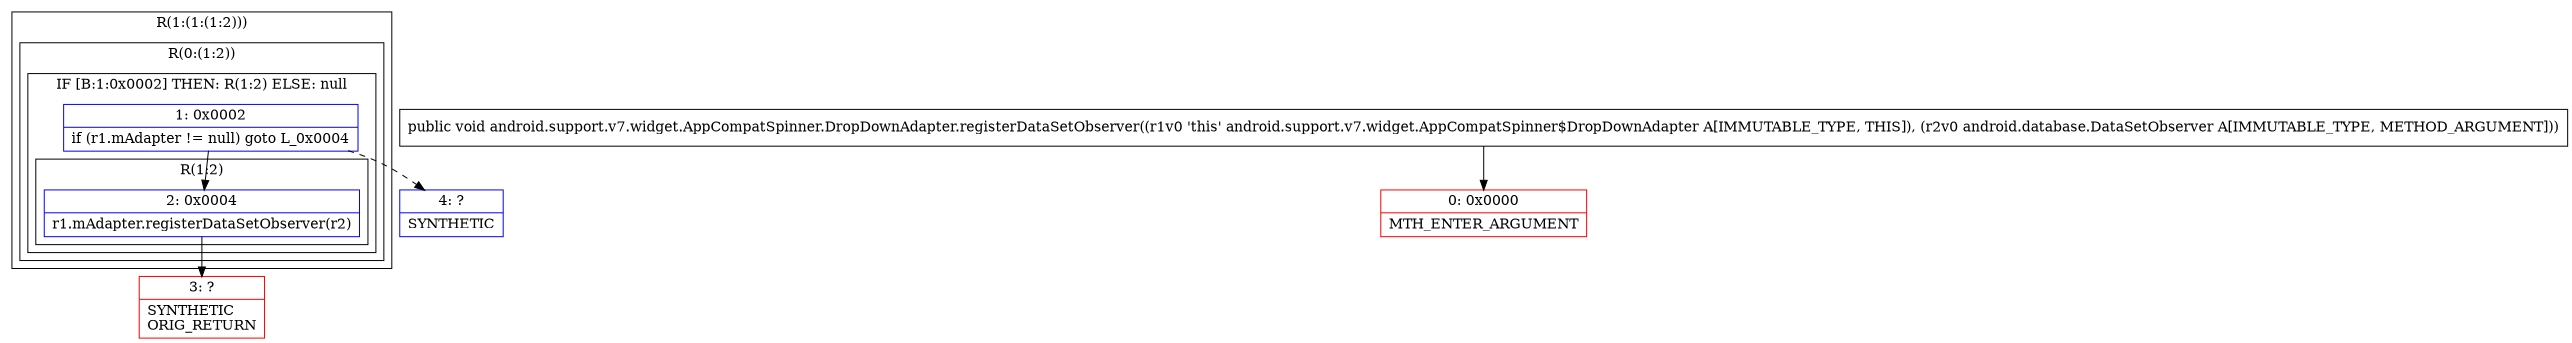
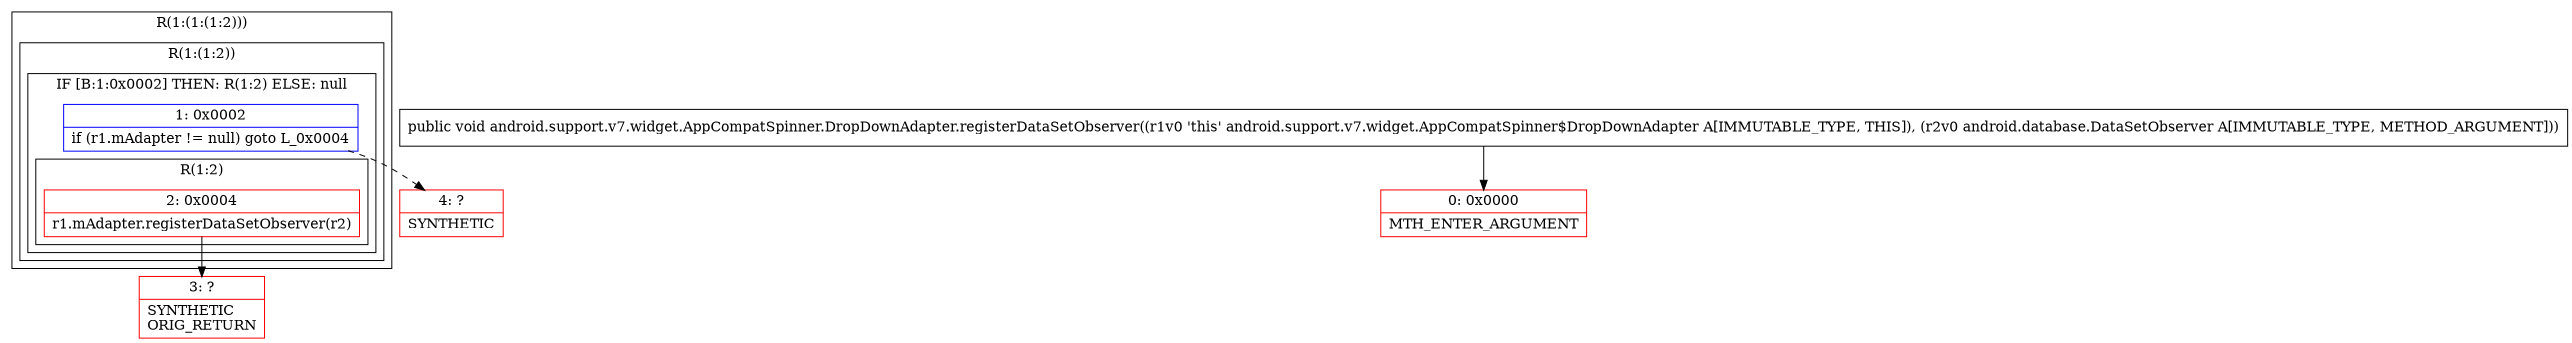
(202, 54) -> (202, 54)
(207, 166) -> none
(202, 213) -> (202, 213)
(451, 213) -> (451, 213)
